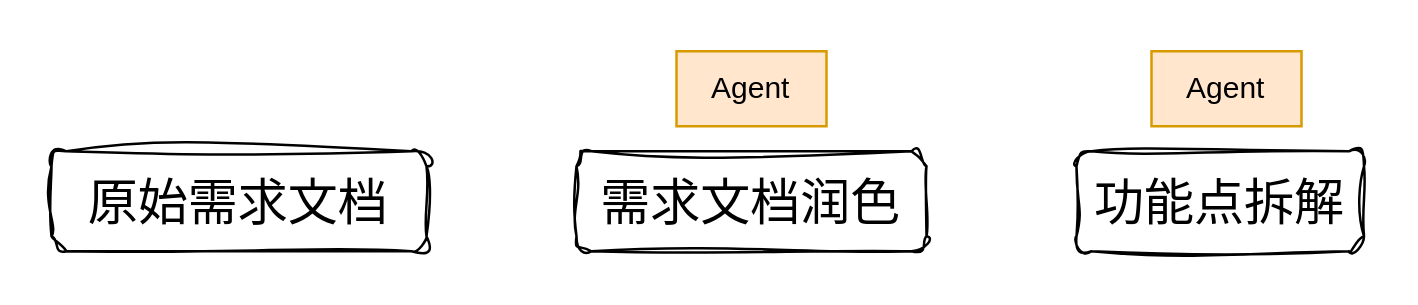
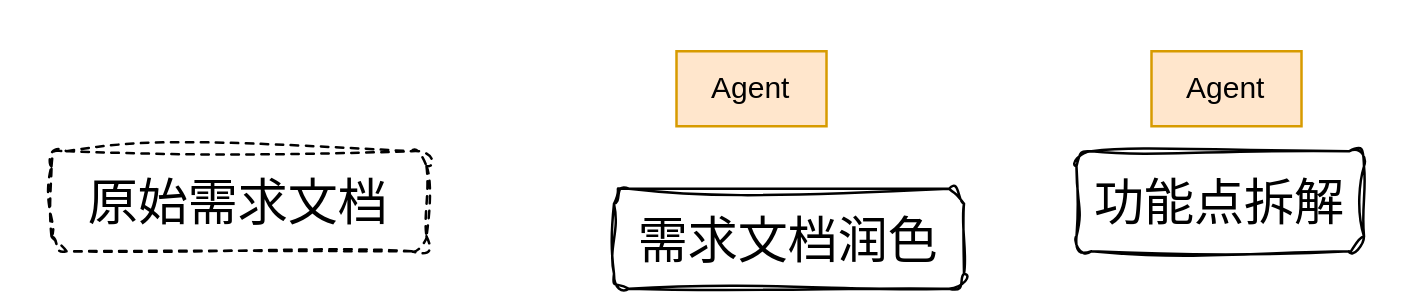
(239, 201) -> (239, 201)
(751, 201) -> (789, 239)
